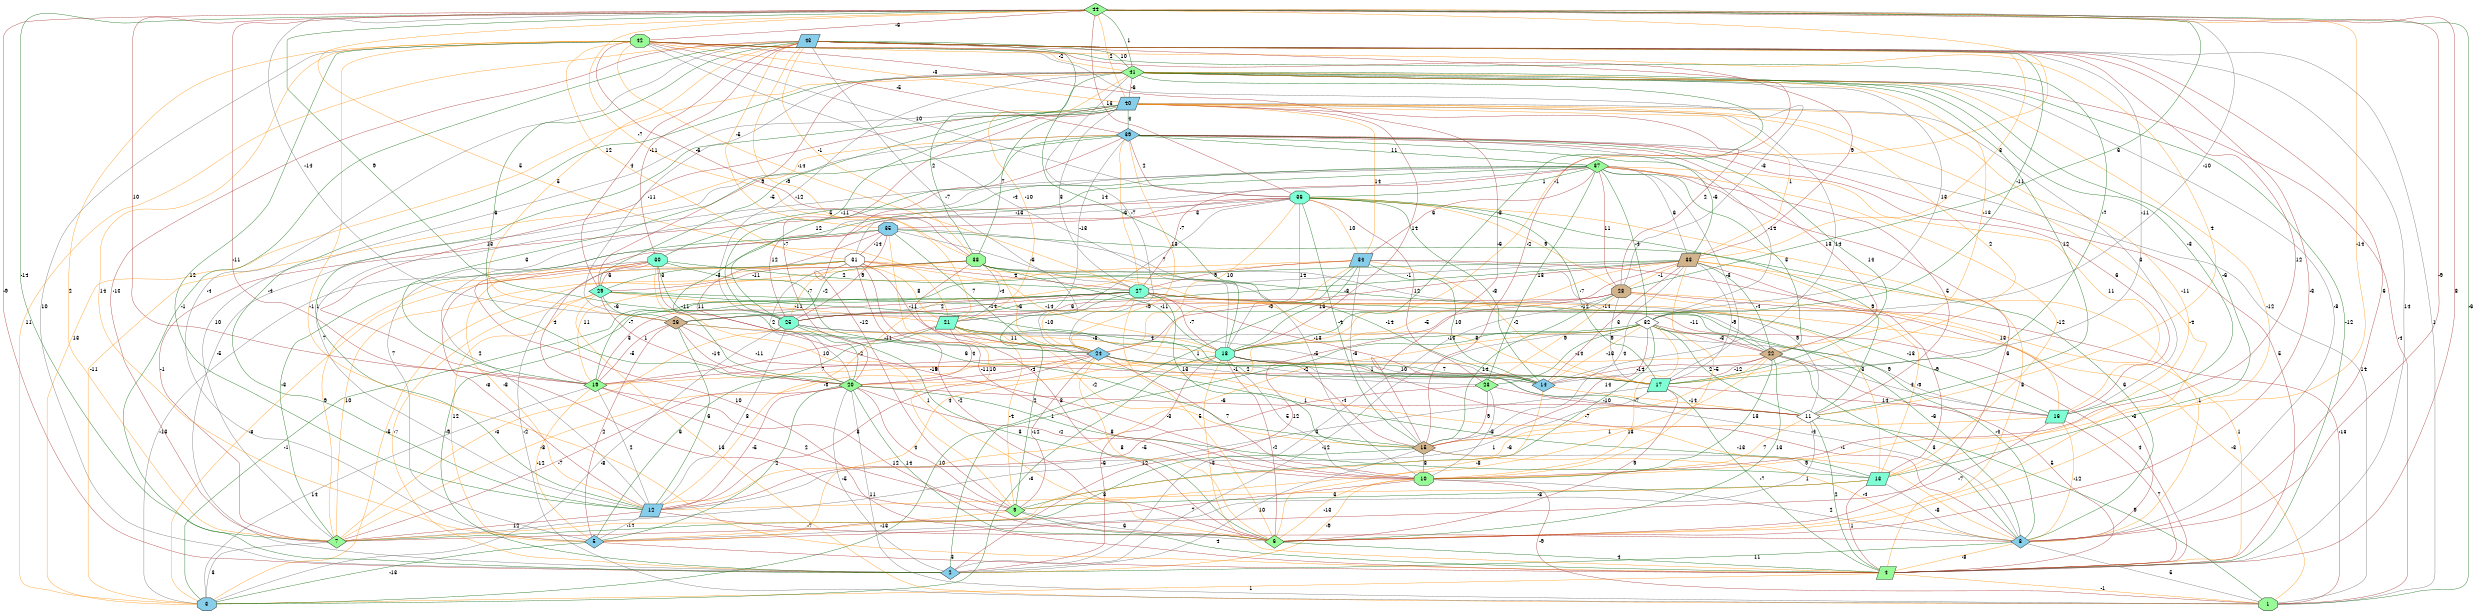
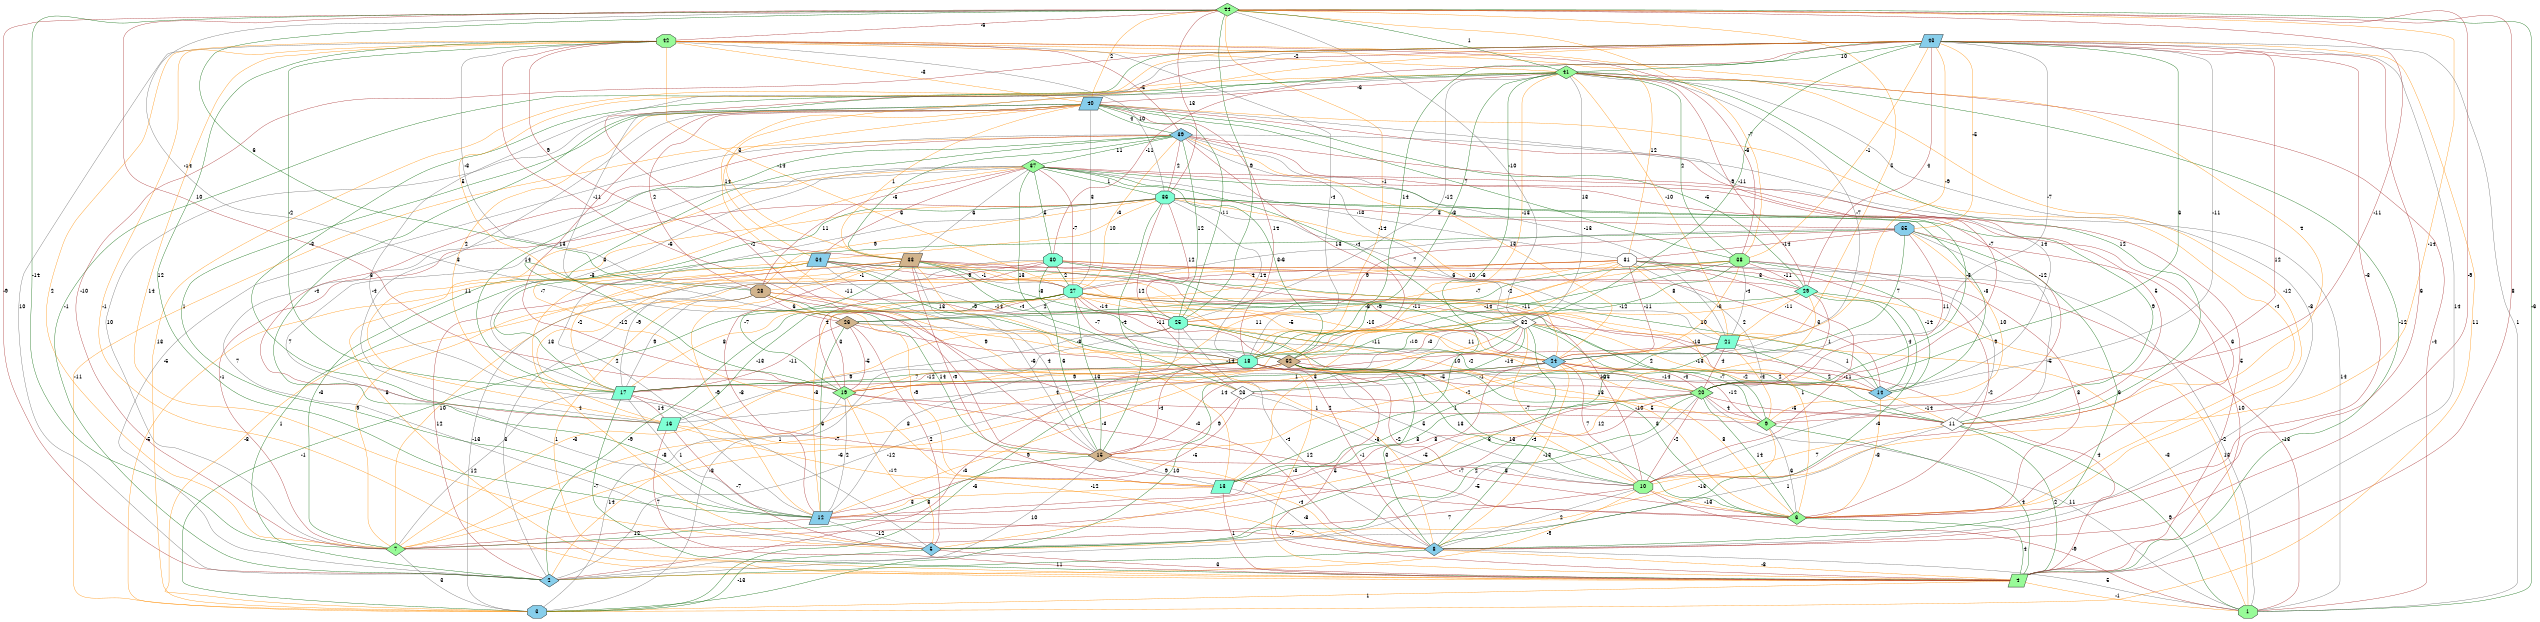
(1006, 338) -> (1448, 340)
(1771, 354) -> (1289, 362)
(1278, 370) -> (1718, 373)
(1487, 385) -> (1242, 393)
(1446, 494) -> none
